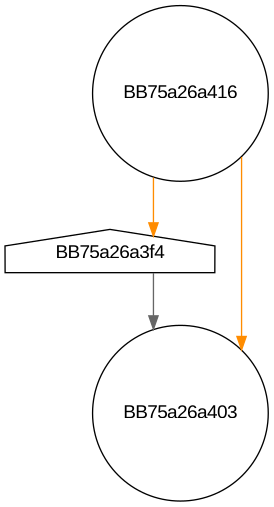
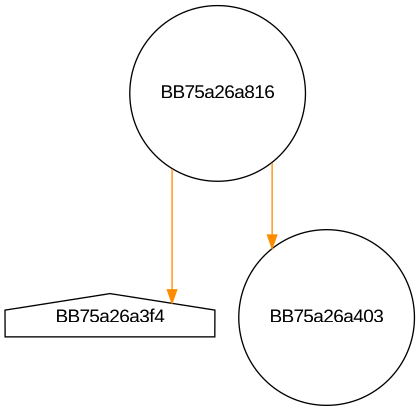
(180, 93) -> (218, 93)
(153, 294) -> none
